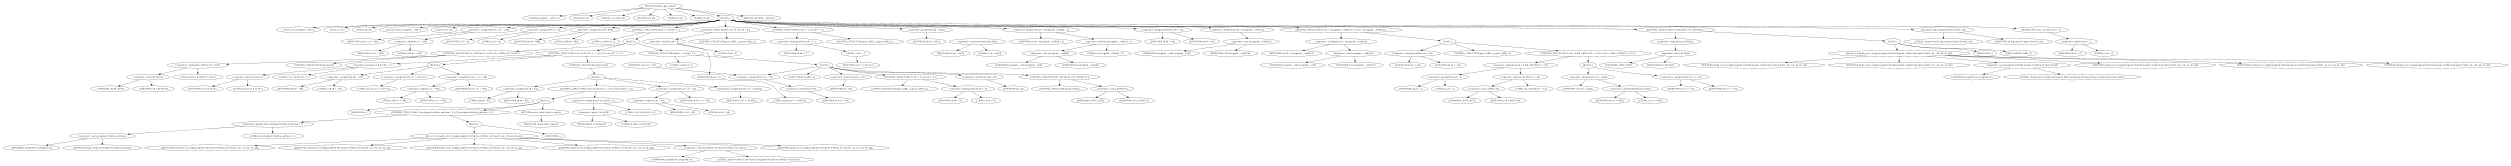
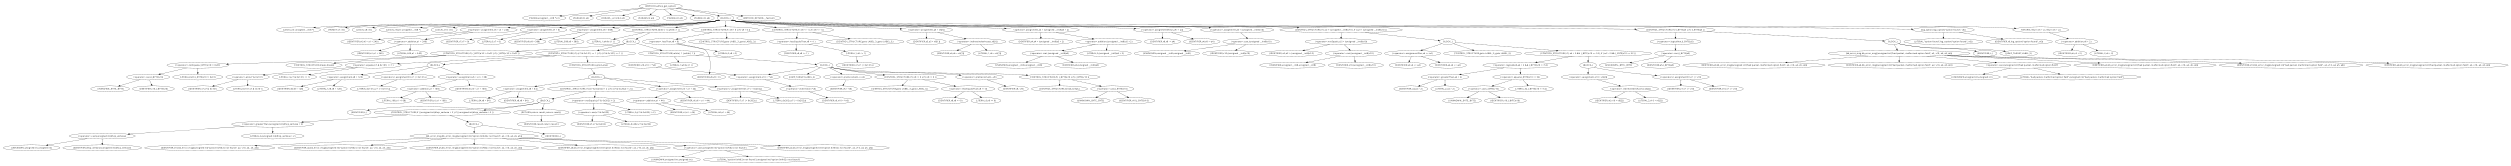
(646, 18) -> (646, 18)
(336, 30) -> (336, 30)
none -> (951, 36)
(755, 81) -> (764, 95)
(1578, 89) -> none
